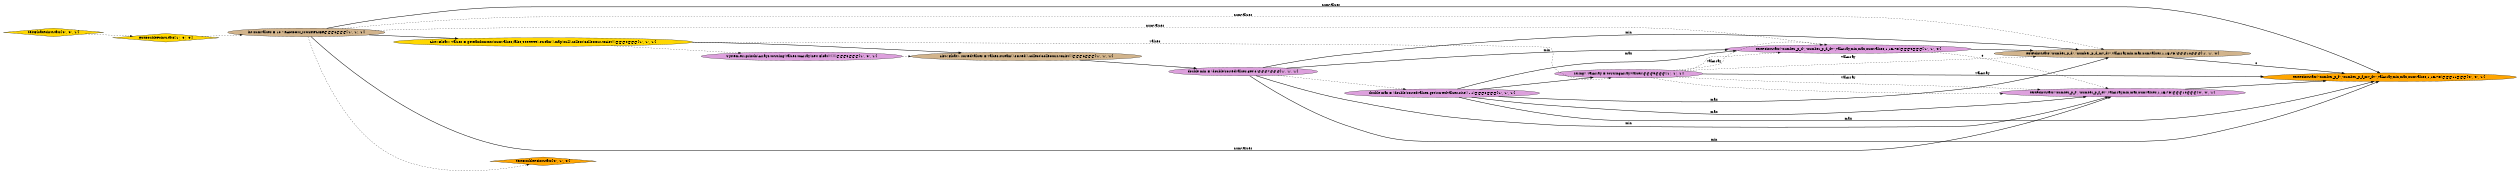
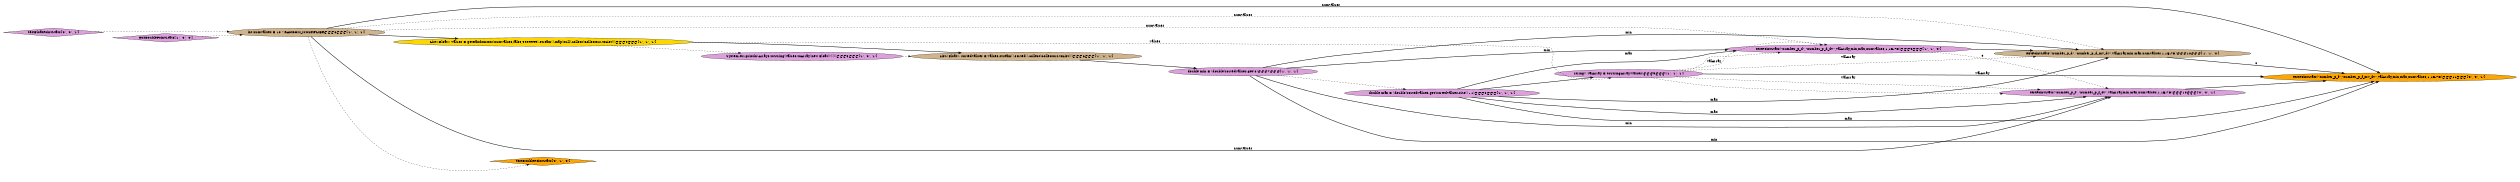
(54, 32) -> (54, 32)
(108, 35) -> (161, 31)
(166, 38) -> (166, 38)
